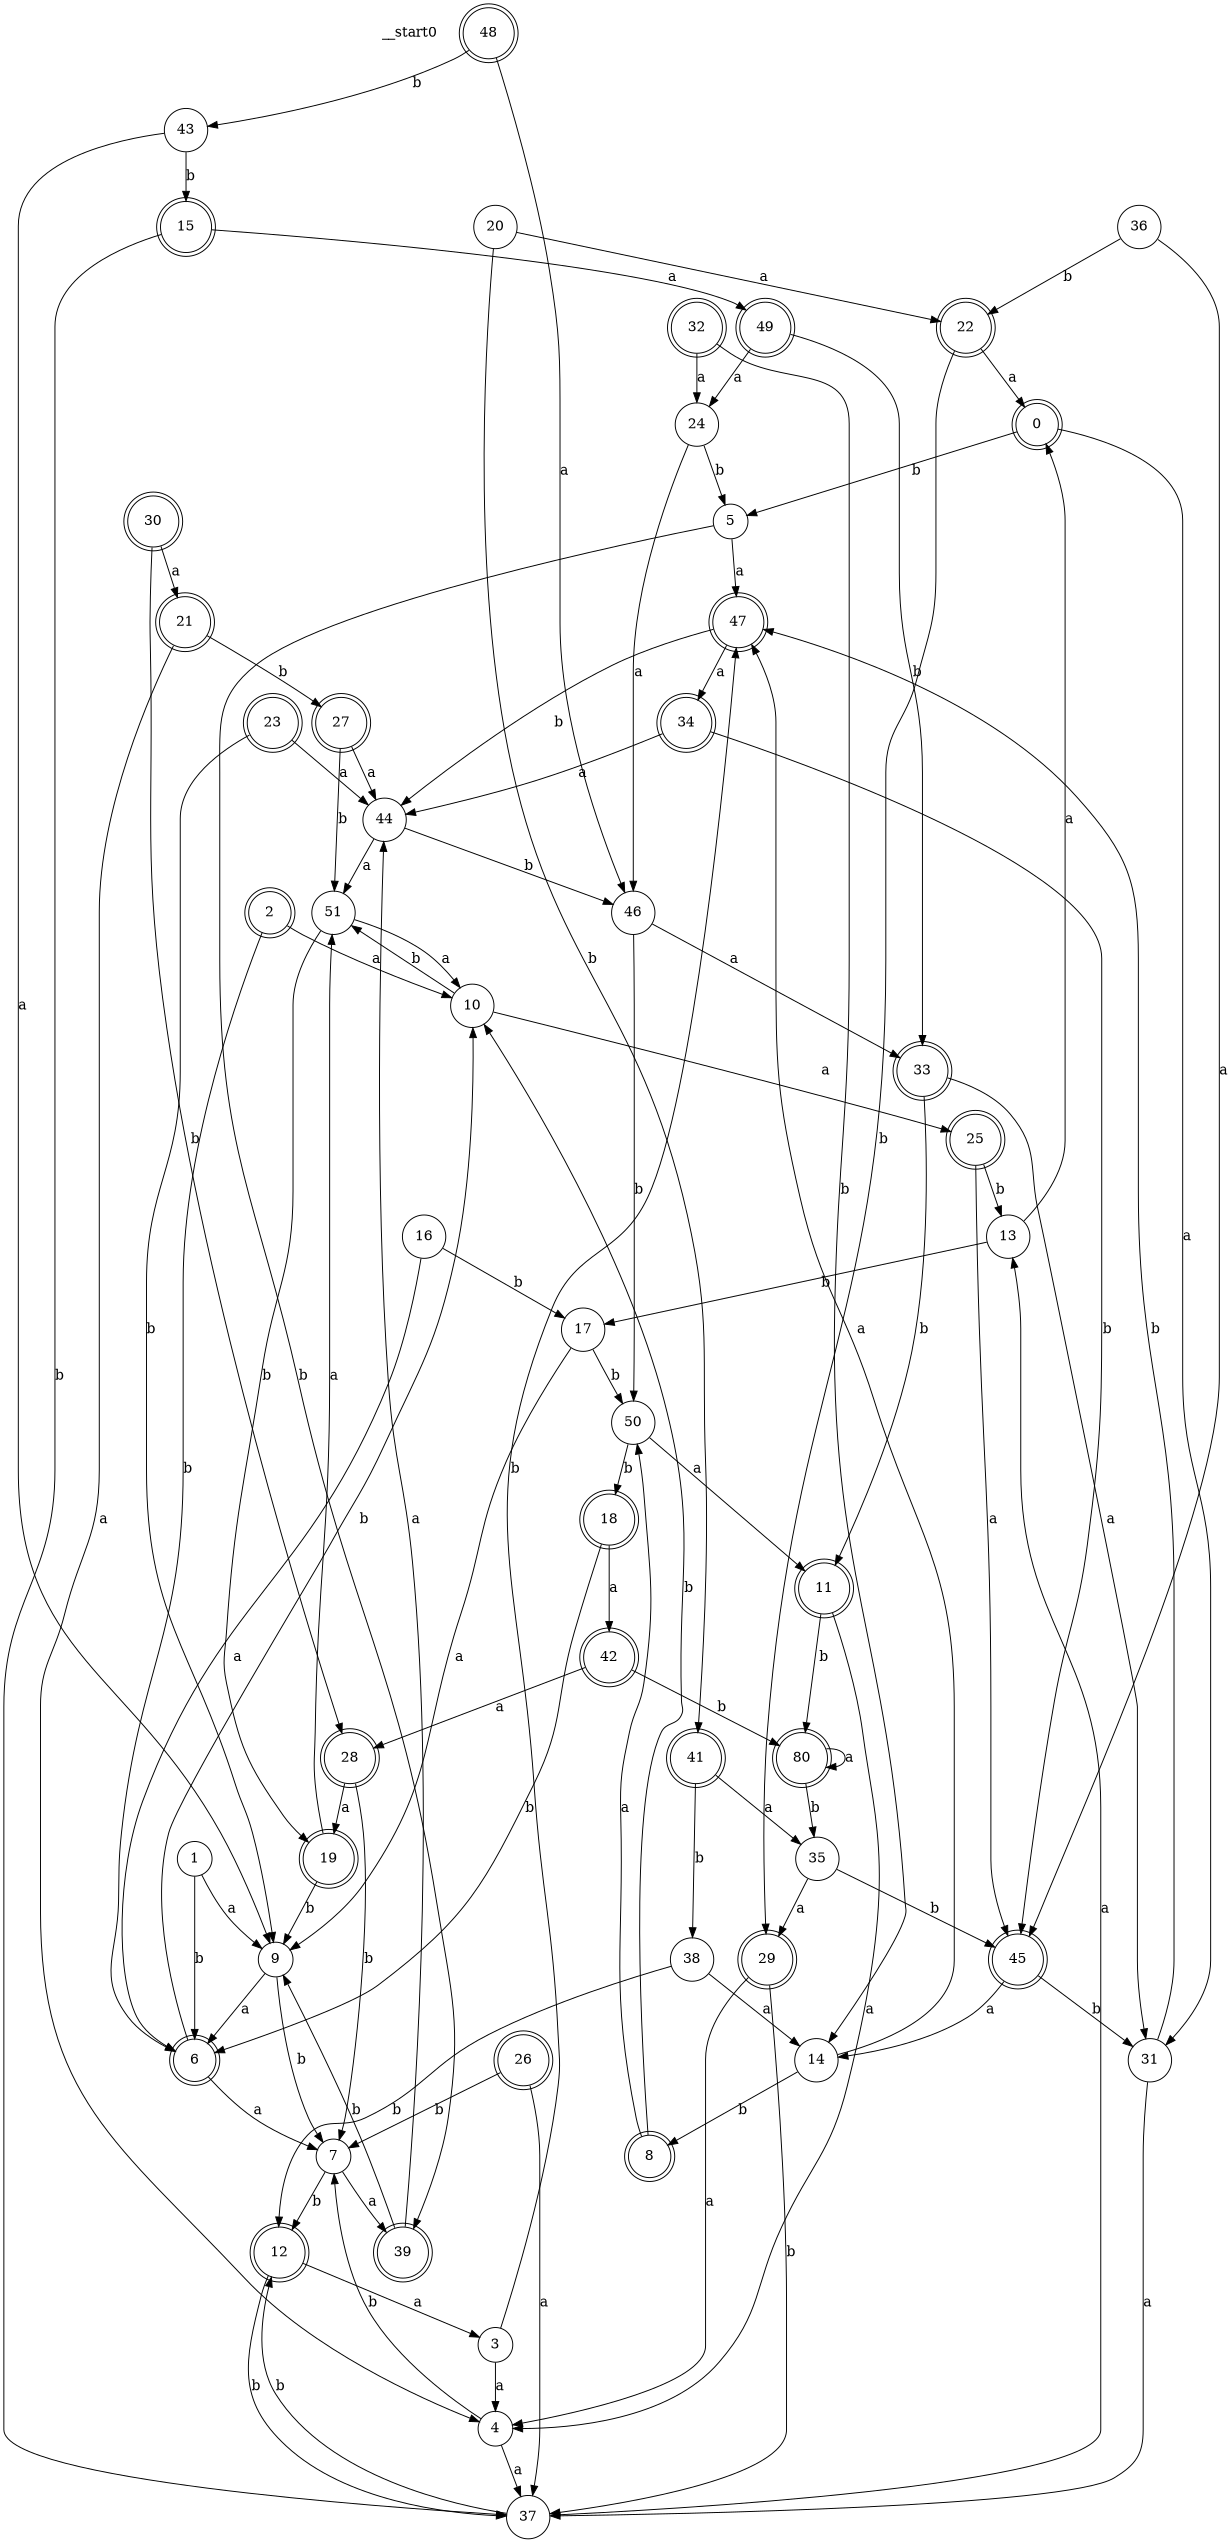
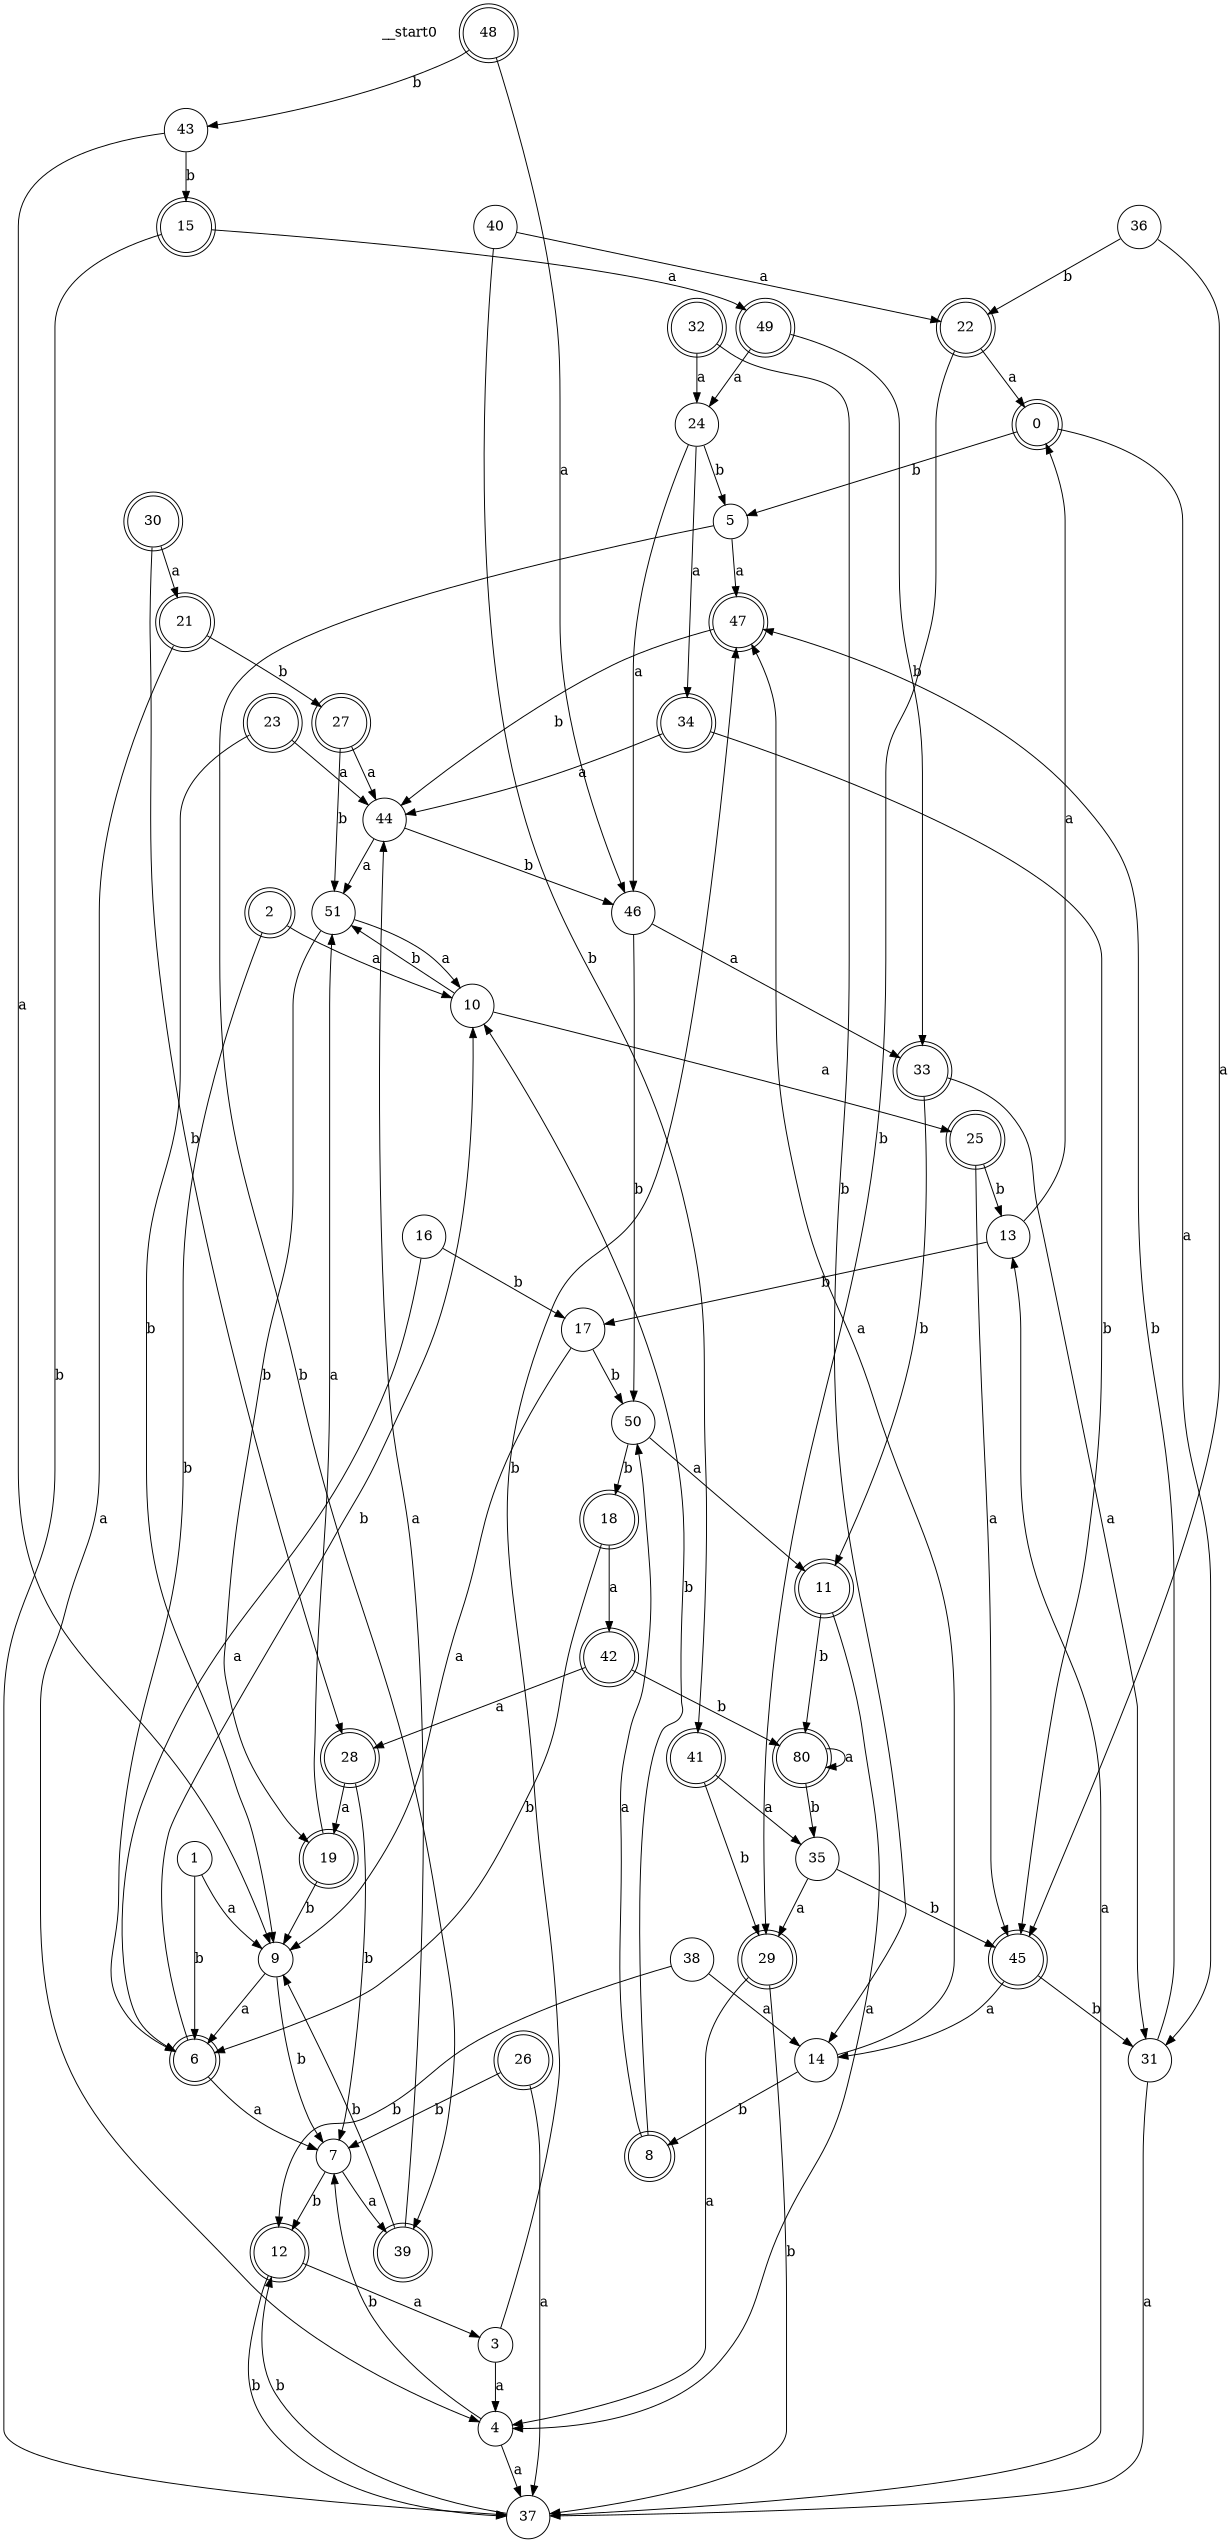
(495, 227) -> (495, 227)
(715, 668) -> (692, 567)
(694, 1856) -> (730, 1854)
